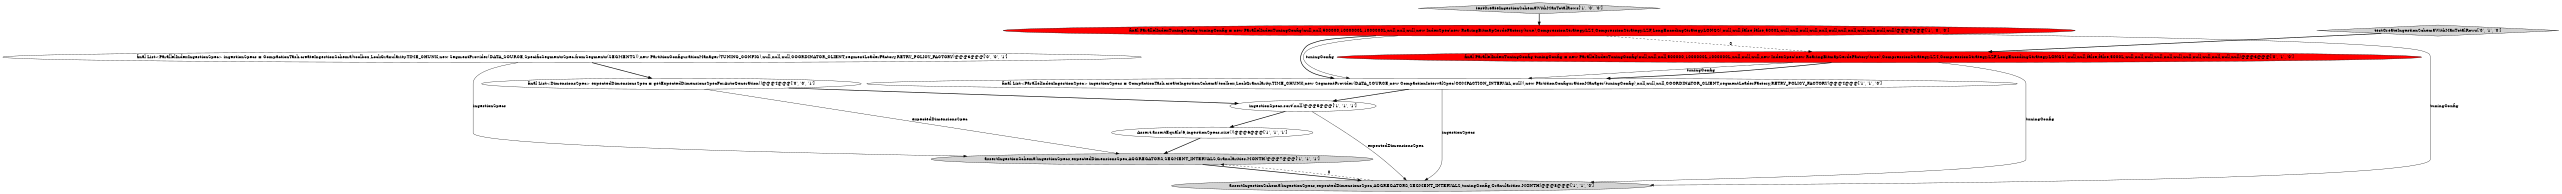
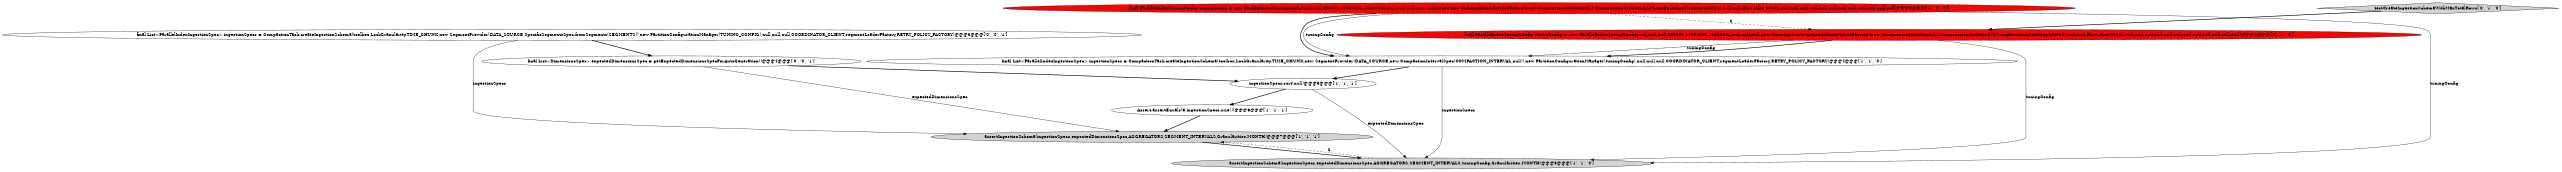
(1539, 8) -> none
